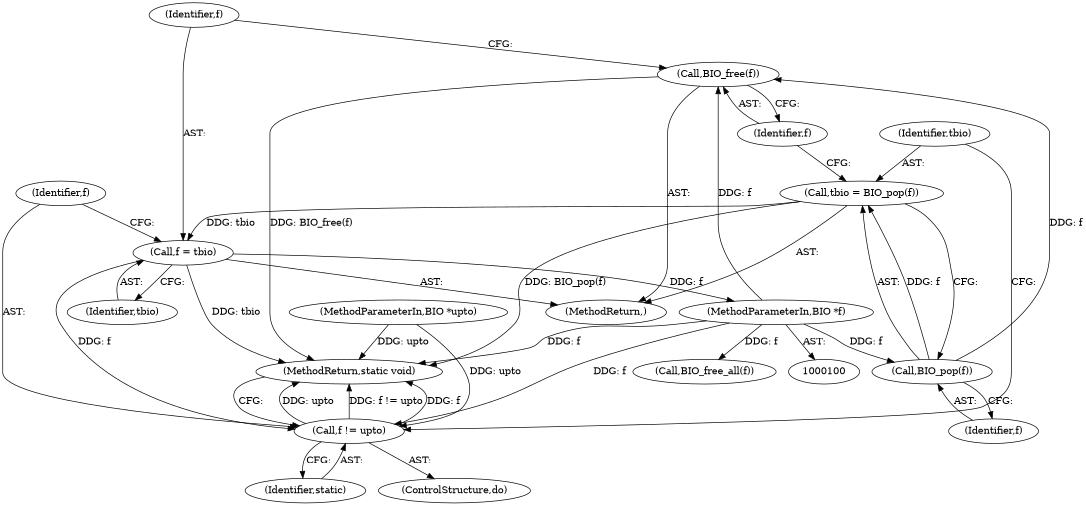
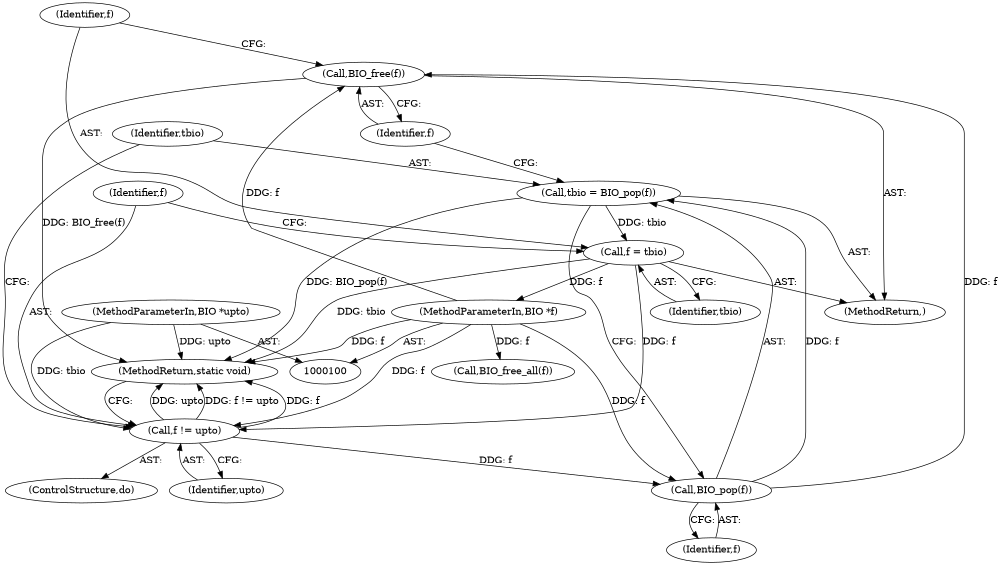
none -> (248, 342)
(495, 372) -> (61, 372)
none -> (443, 460)
(305, 491) -> (226, 491)
